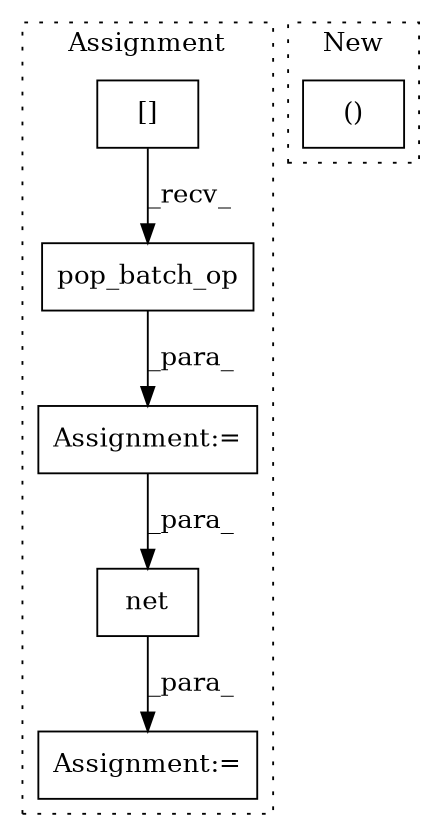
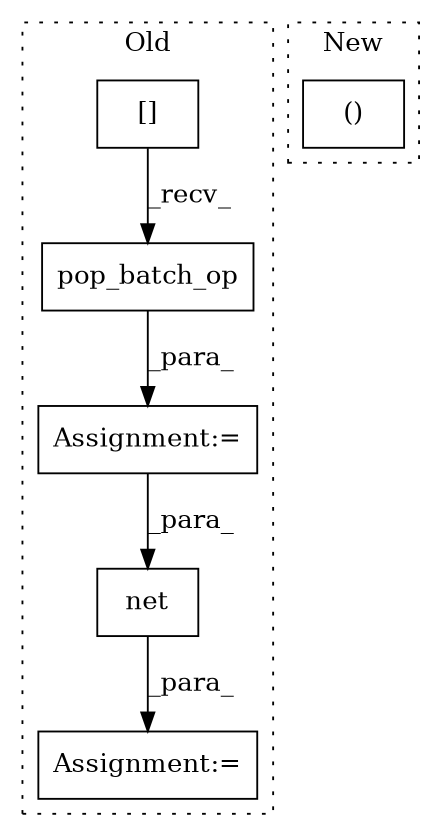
(148, 44) -> (148, 44)
